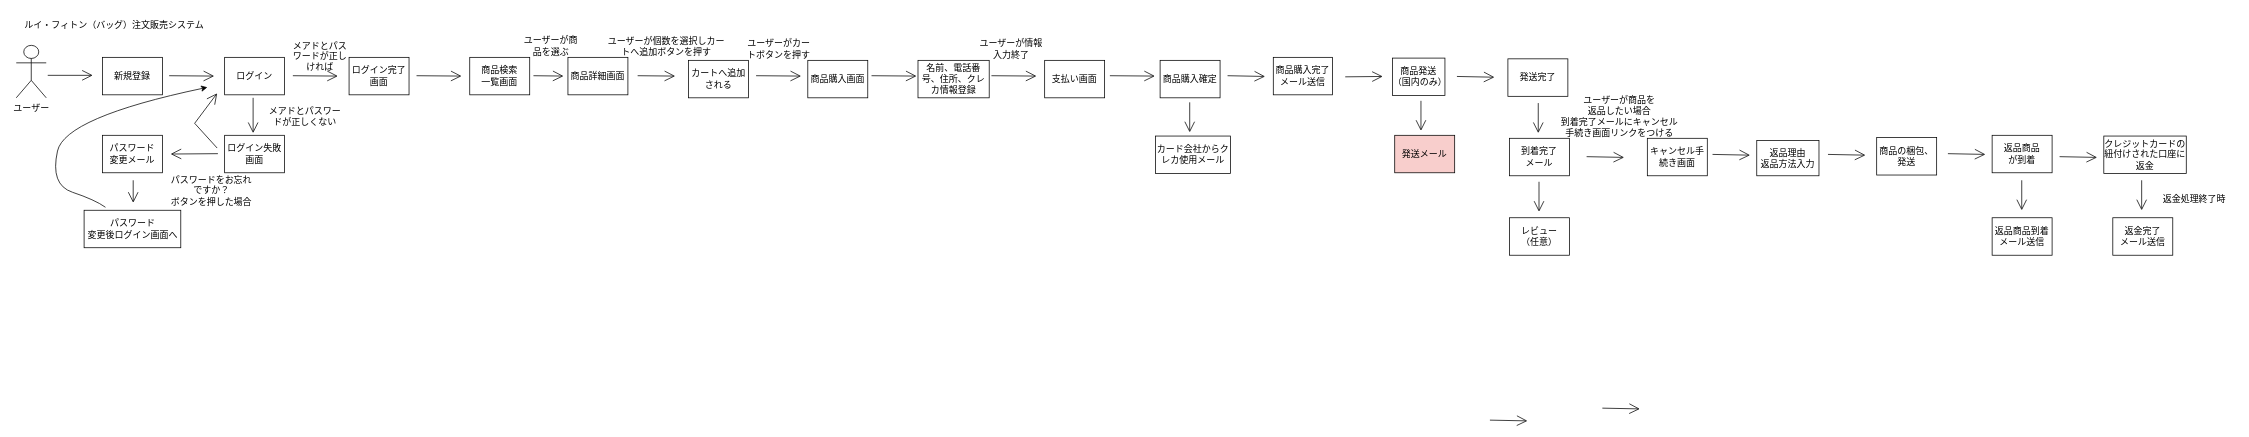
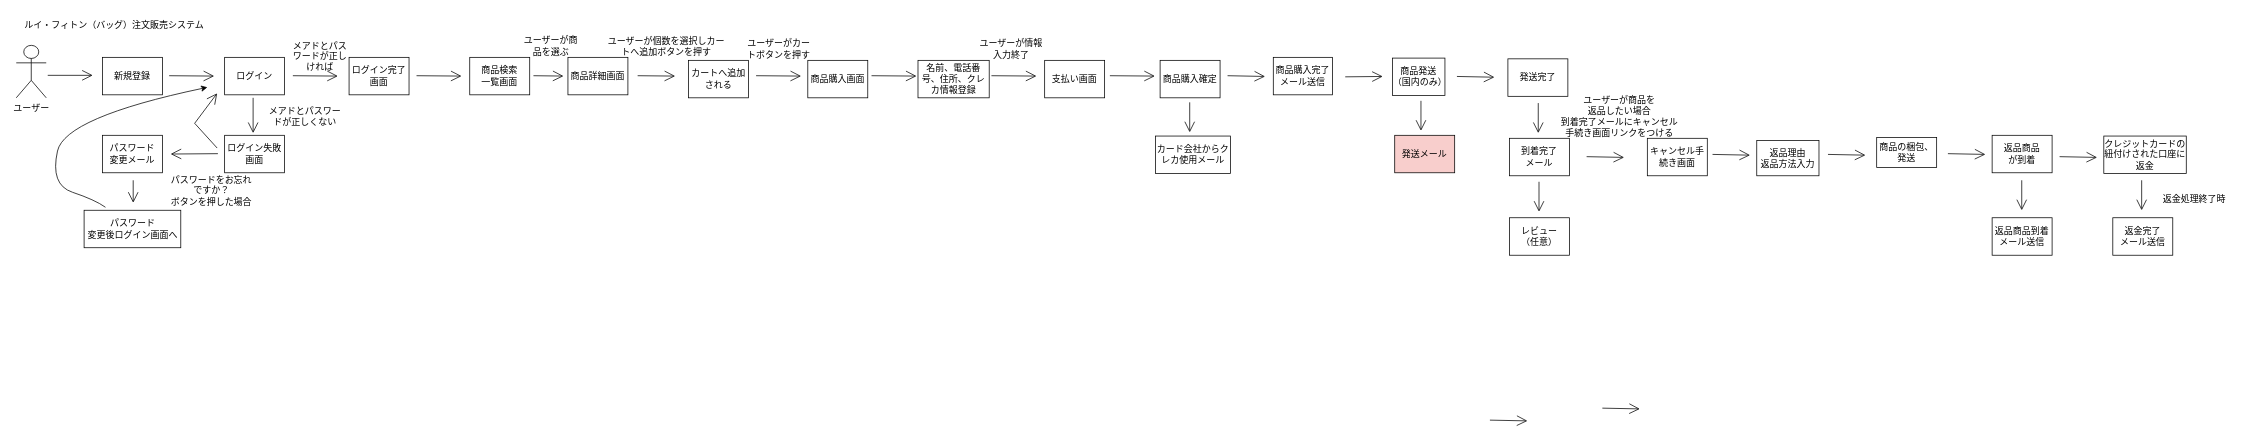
(1907, 156) -> (1907, 153)
